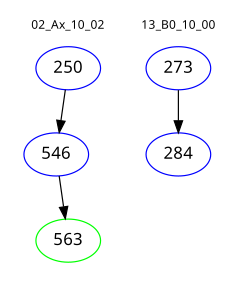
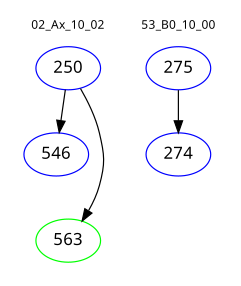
(179, 26) -> (179, 26)
(178, 68) -> (178, 68)
(178, 154) -> (178, 154)
(61, 191) -> (103, 149)
